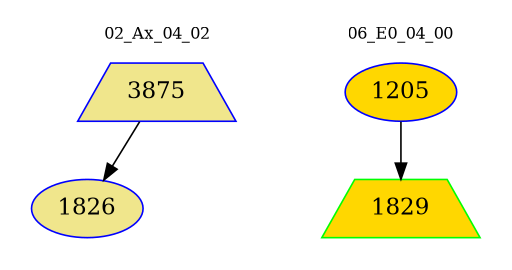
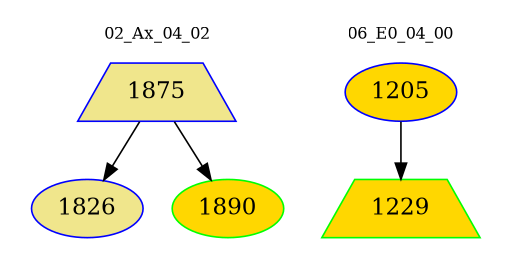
(157, 92) -> (157, 92)
none -> (228, 209)
(401, 209) -> (401, 209)
